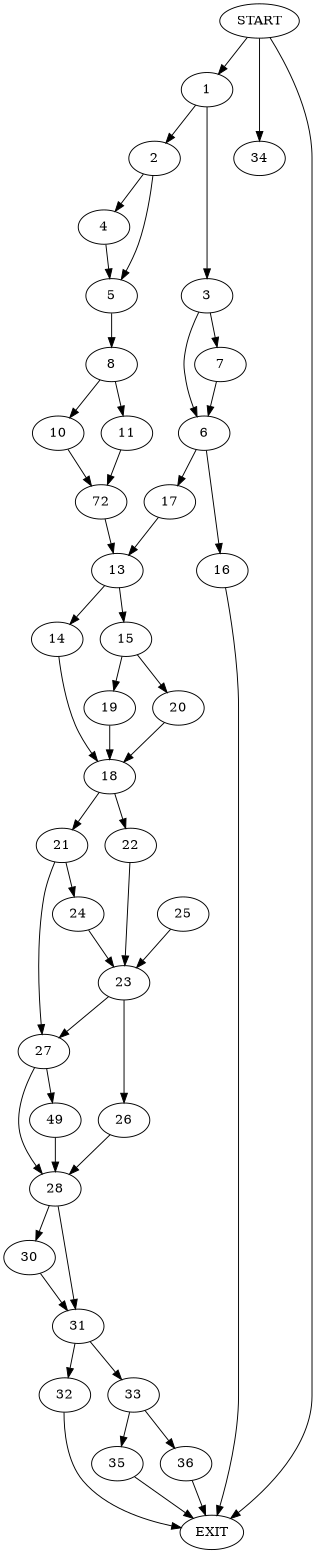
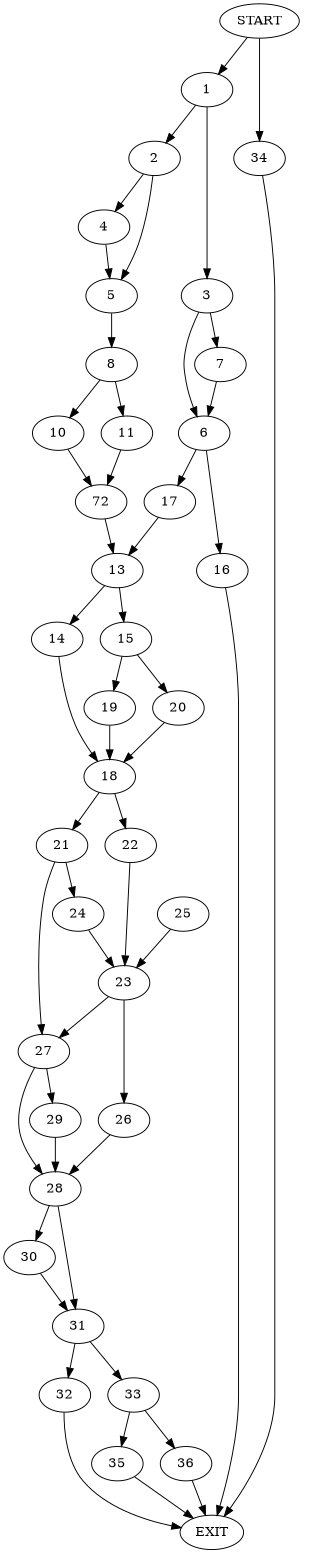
(312, 784) -> (275, 847)
(55, 1120) -> (55, 1120)
